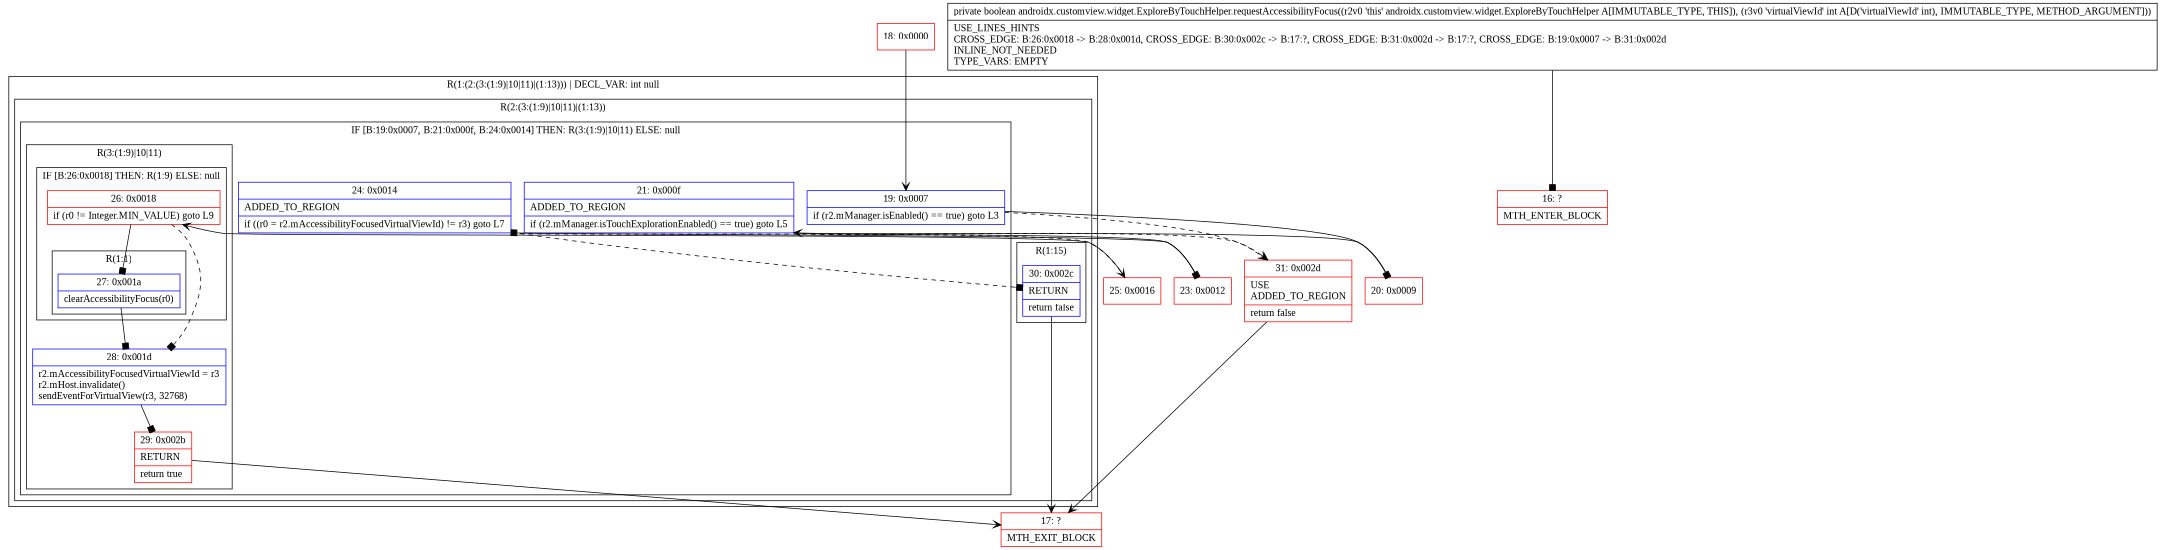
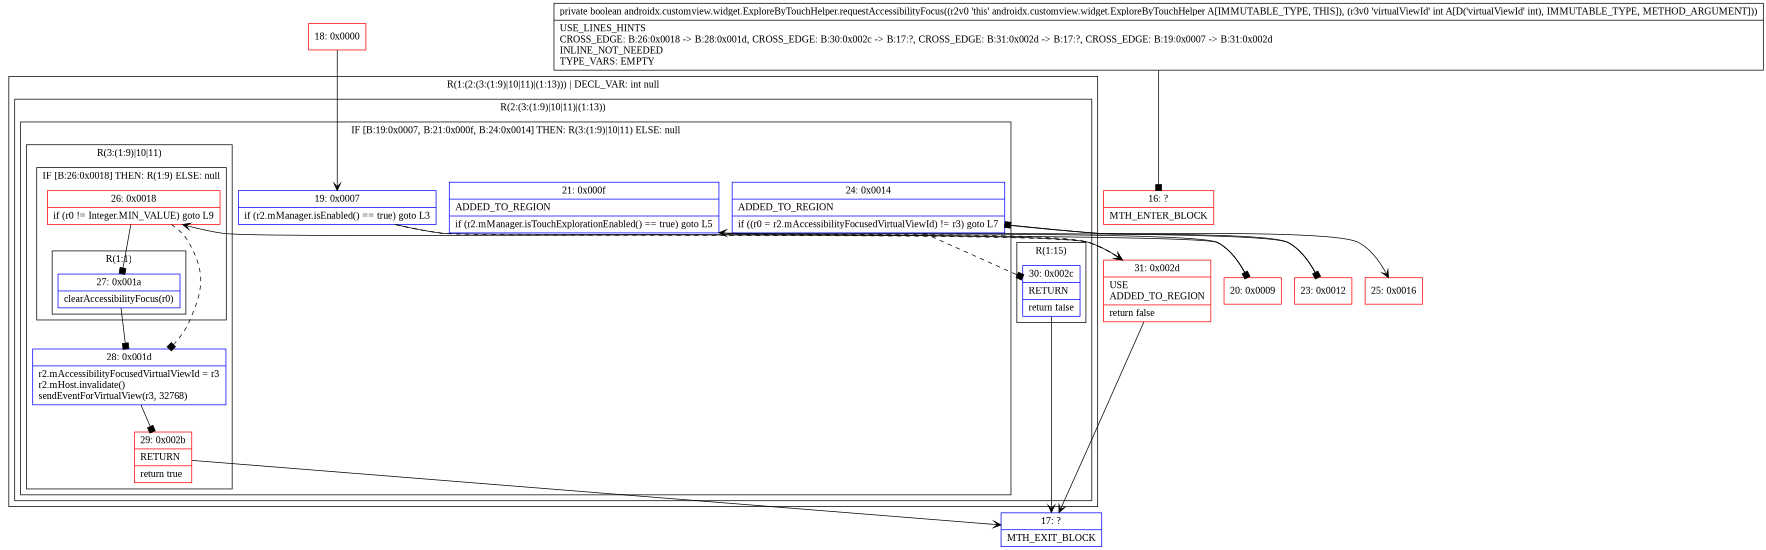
(822, 234) -> (1271, 234)
(498, 235) -> (424, 235)
(1051, 530) -> (1051, 530)
